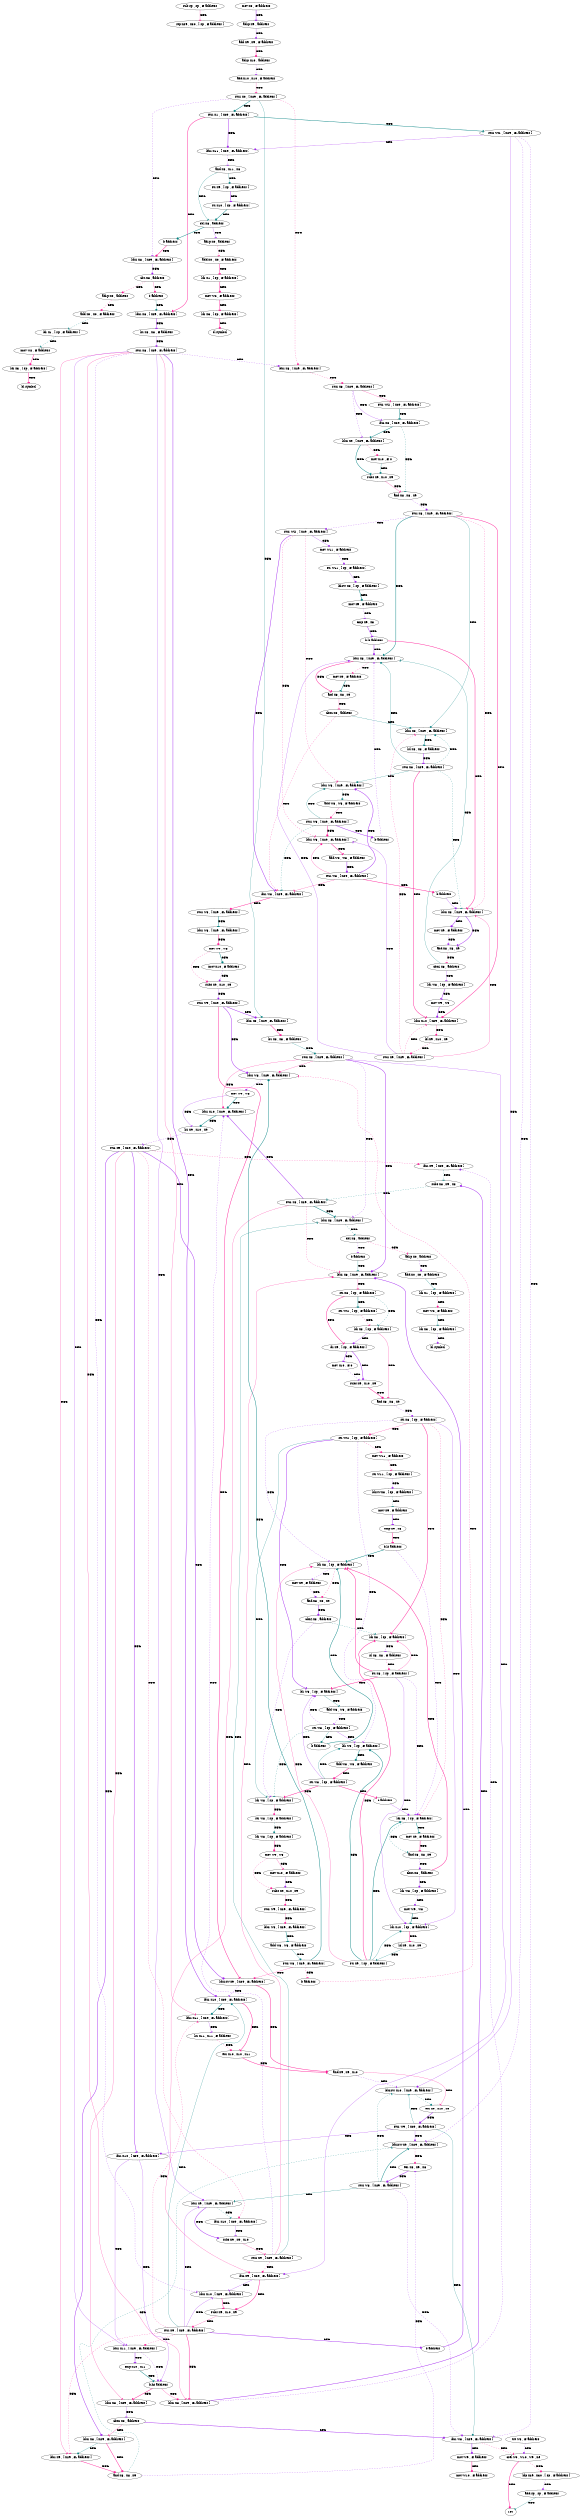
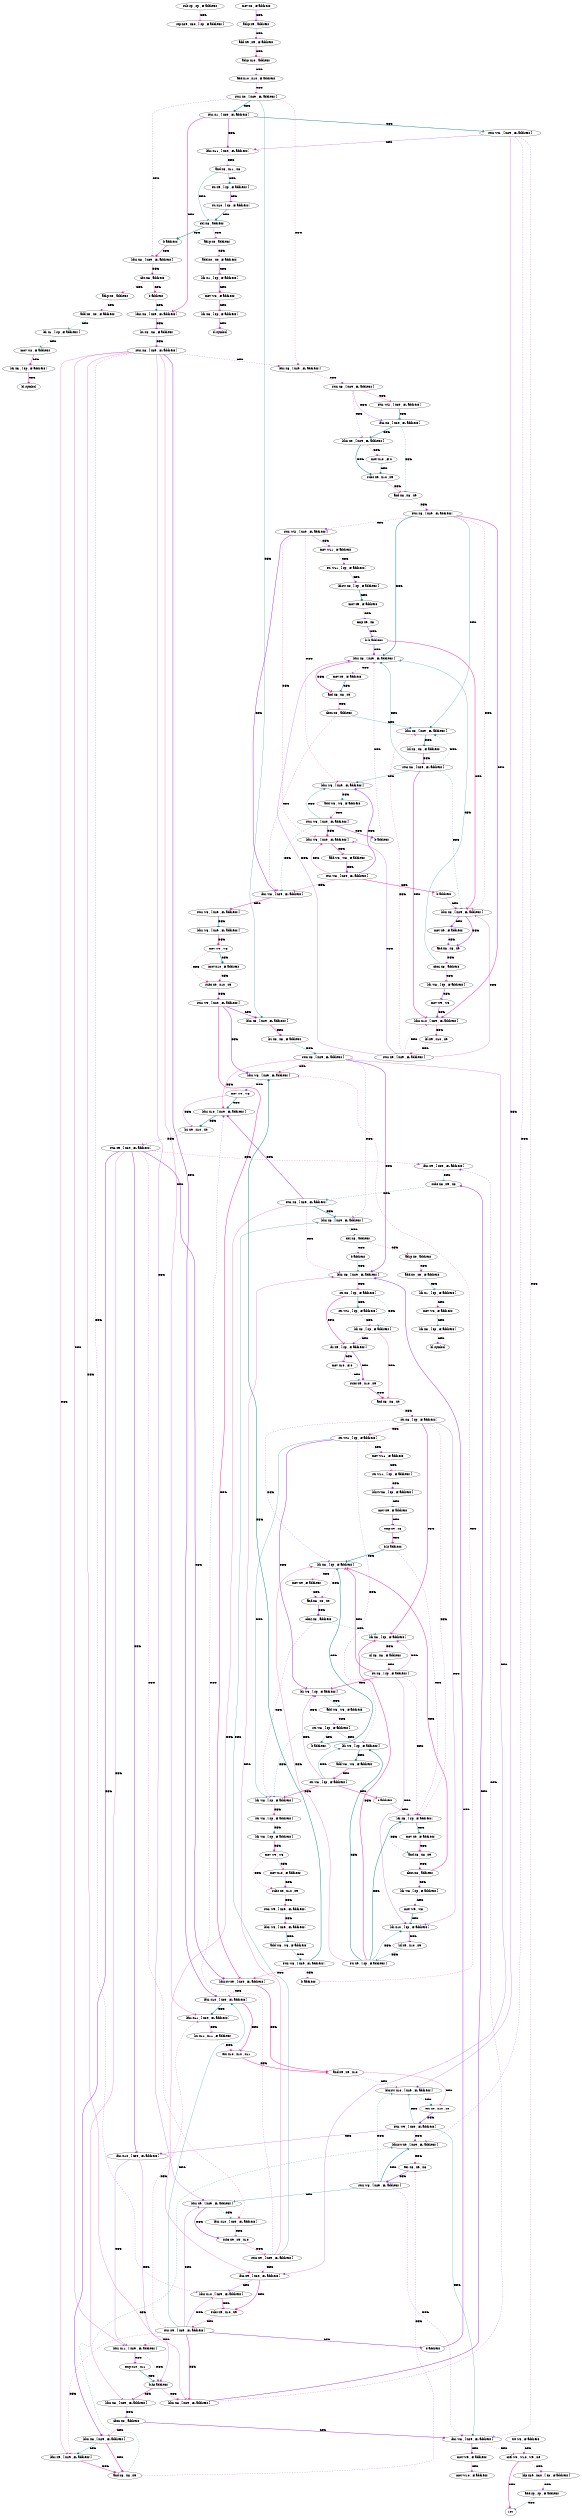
(472, 2466) -> (472, 2466)
(540, 2467) -> (539, 2467)
